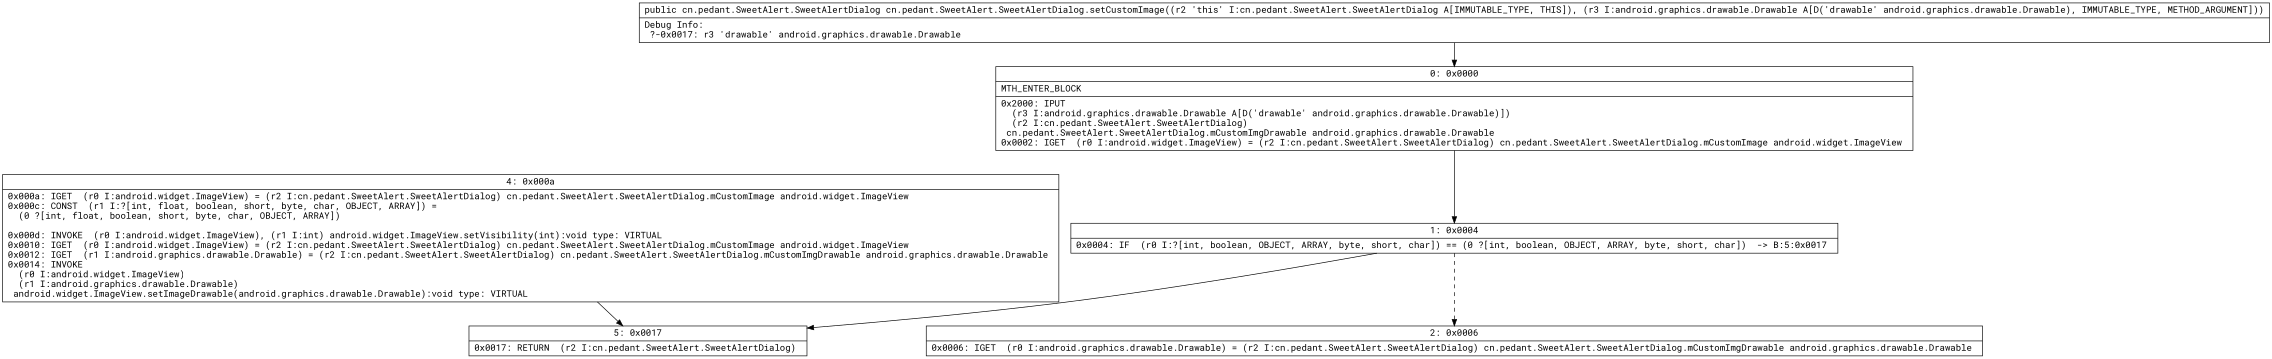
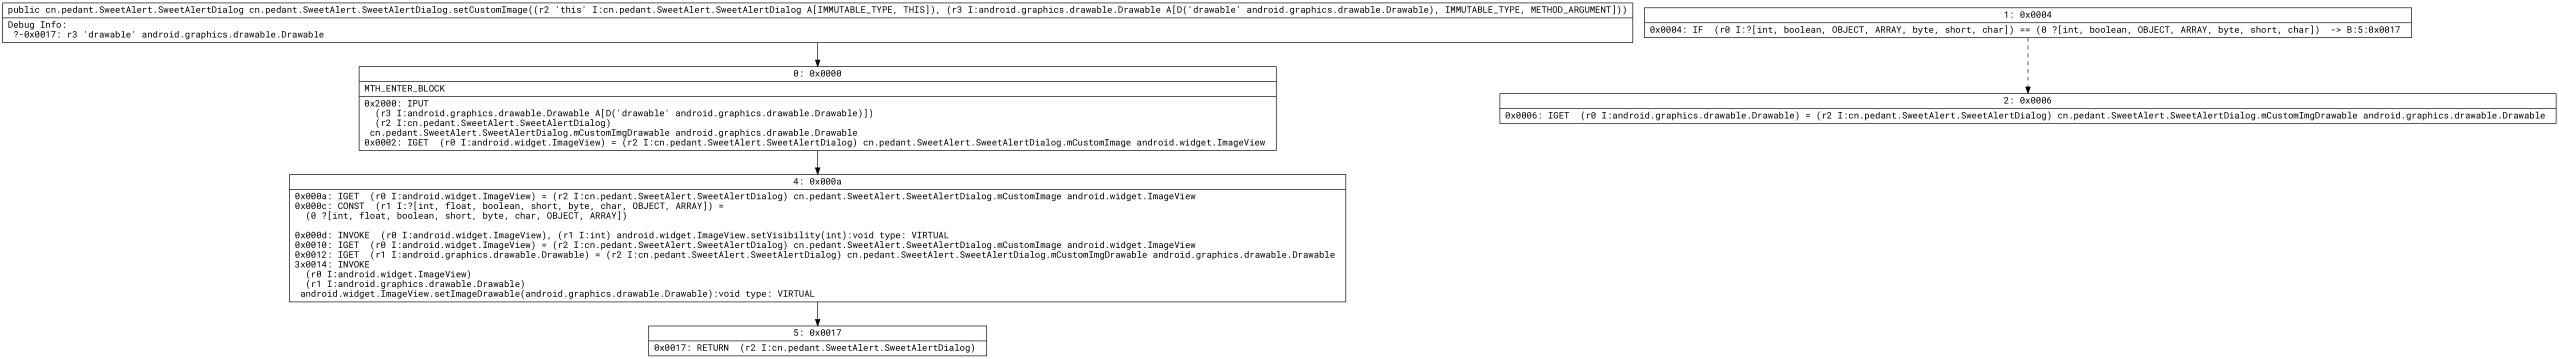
(1454, 184) -> (818, 159)
(51, 265) -> (338, 265)
(1096, 298) -> none
